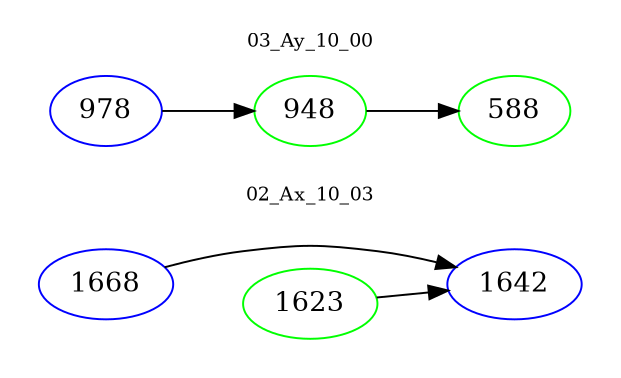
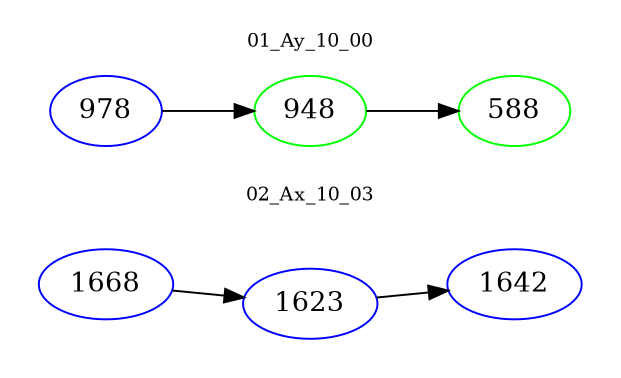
(310, 42) -> (310, 42)
(300, 246) -> (198, 293)
(310, 304) -> (310, 304)
